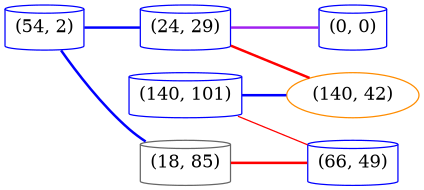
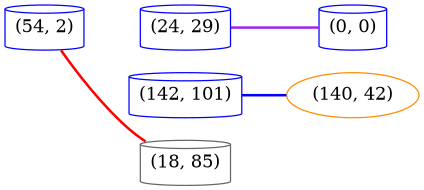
(112, 28) -> none
(270, 62) -> none
(185, 95) -> (185, 95)
(100, 99) -> (100, 99)
(353, 163) -> none
